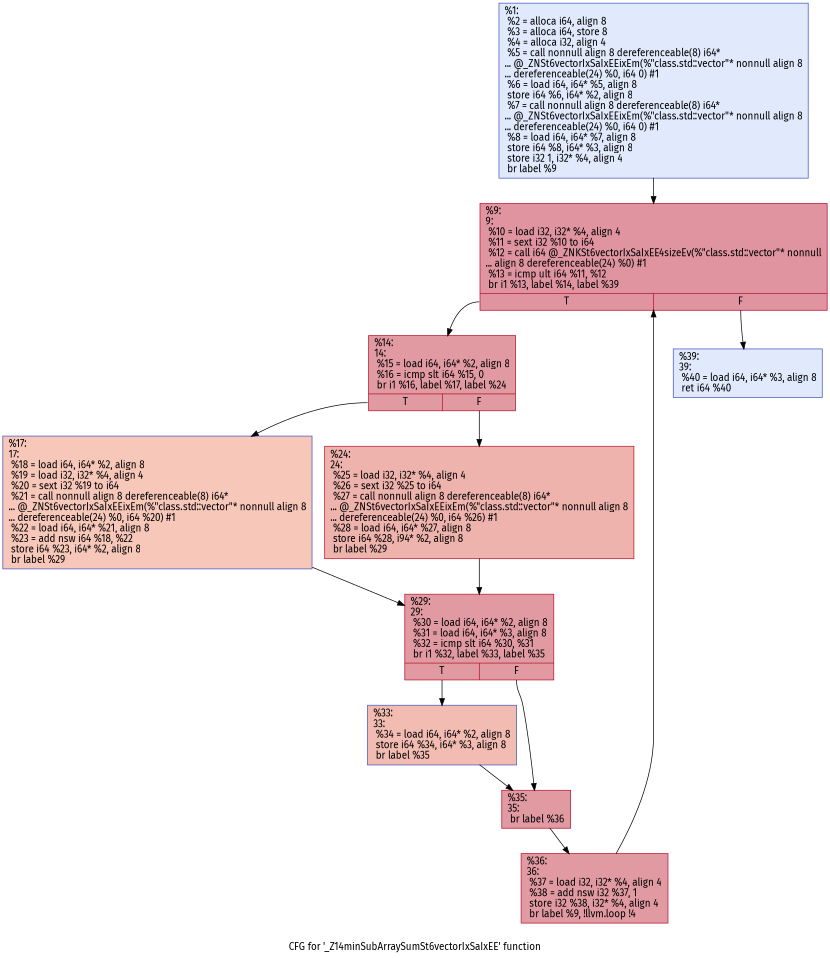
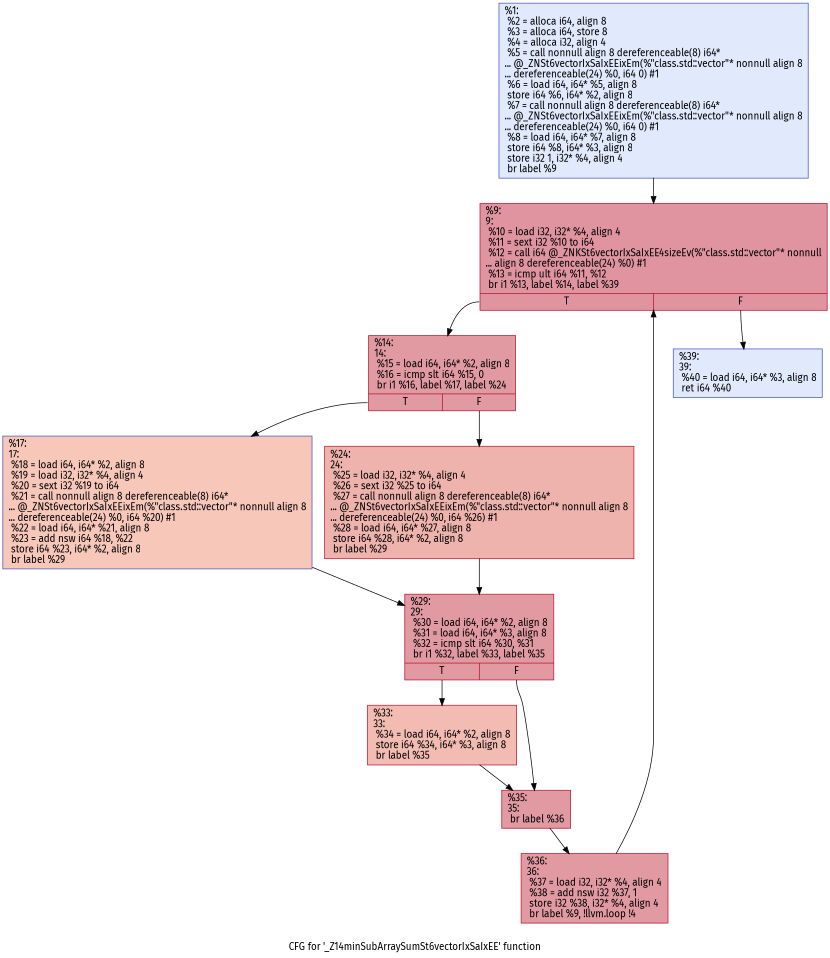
(397, 539) -> (397, 539)
(442, 735) -> (442, 735)
